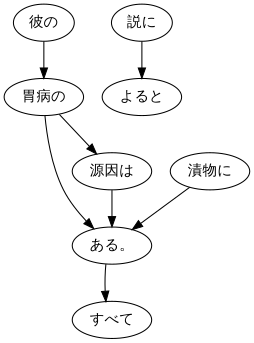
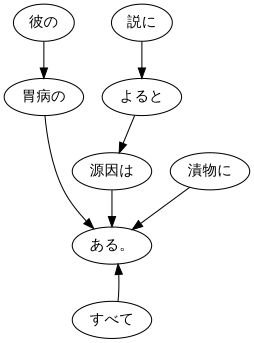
(74, 130) -> (129, 129)
(105, 278) -> (119, 288)
